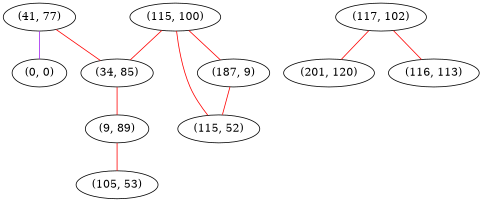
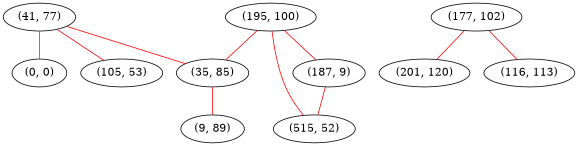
(175, 17) -> (271, 17)
(381, 17) -> (477, 17)
(117, 73) -> (213, 73)
(219, 129) -> (314, 129)
(117, 157) -> (80, 45)
